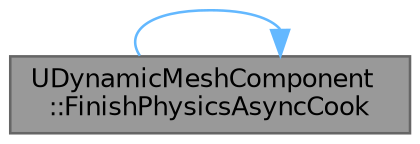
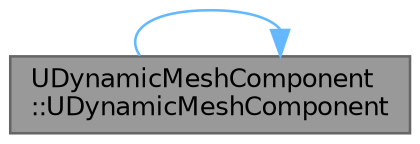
(210, 95) -> (210, 95)
